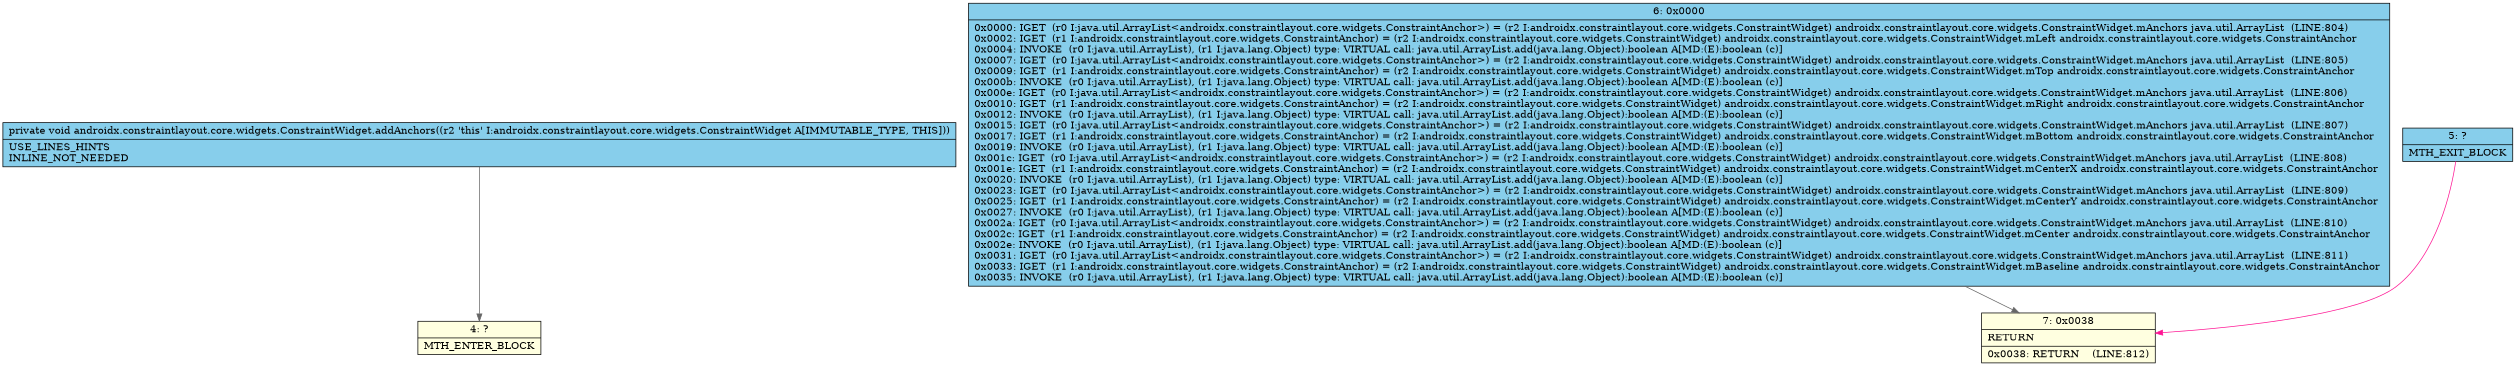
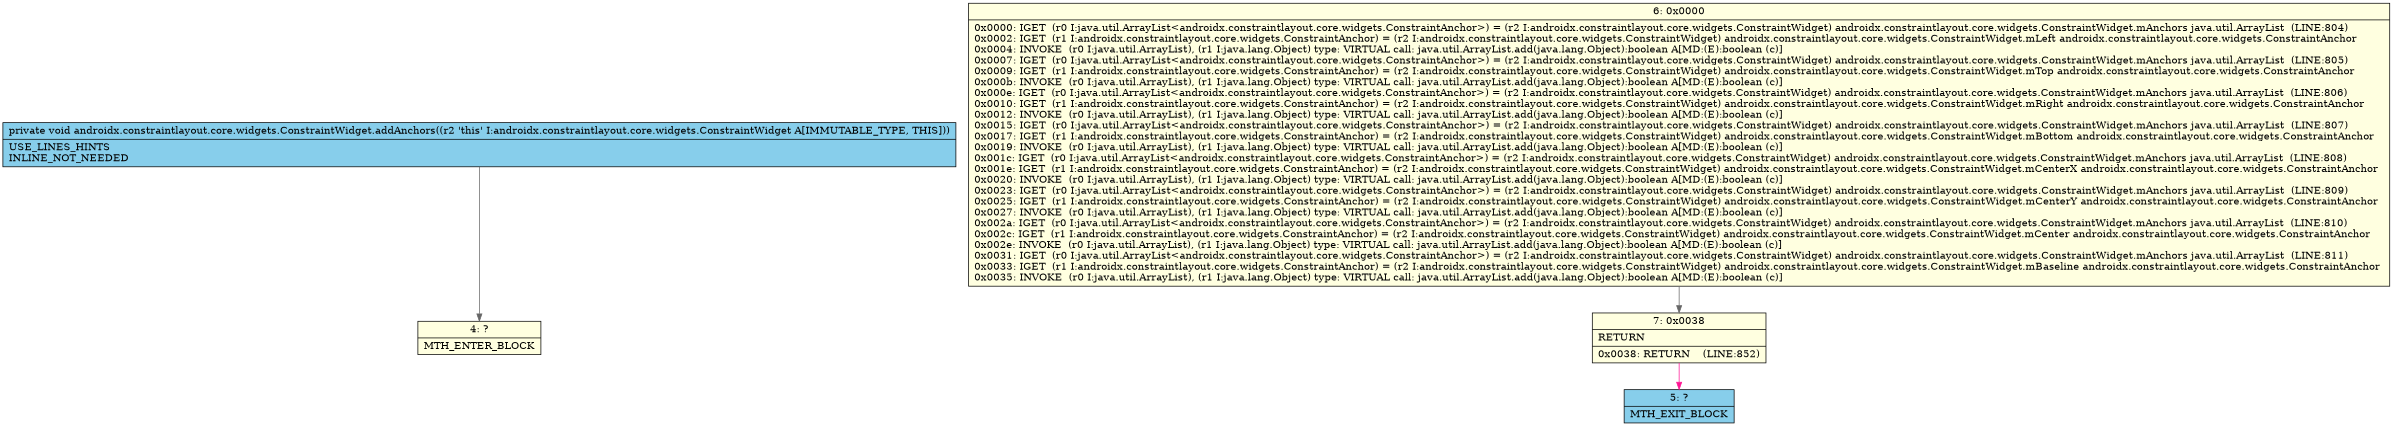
(1679, 145) -> (1679, 145)
(2351, 306) -> (1679, 373)
(2068, 354) -> (1679, 354)
